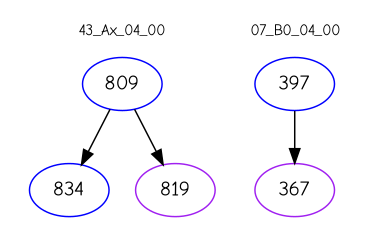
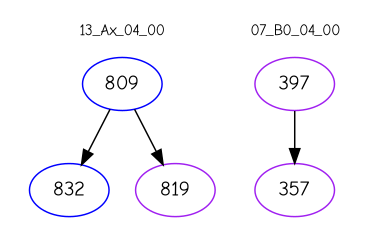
(122, 32) -> (122, 32)
(295, 84) -> (295, 84)
(69, 190) -> (69, 190)
(295, 190) -> (295, 190)
